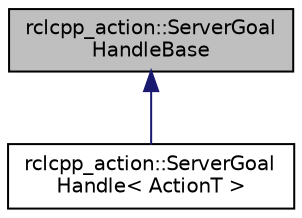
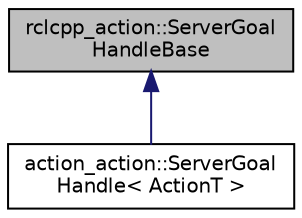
(151, 176) -> (151, 176)
